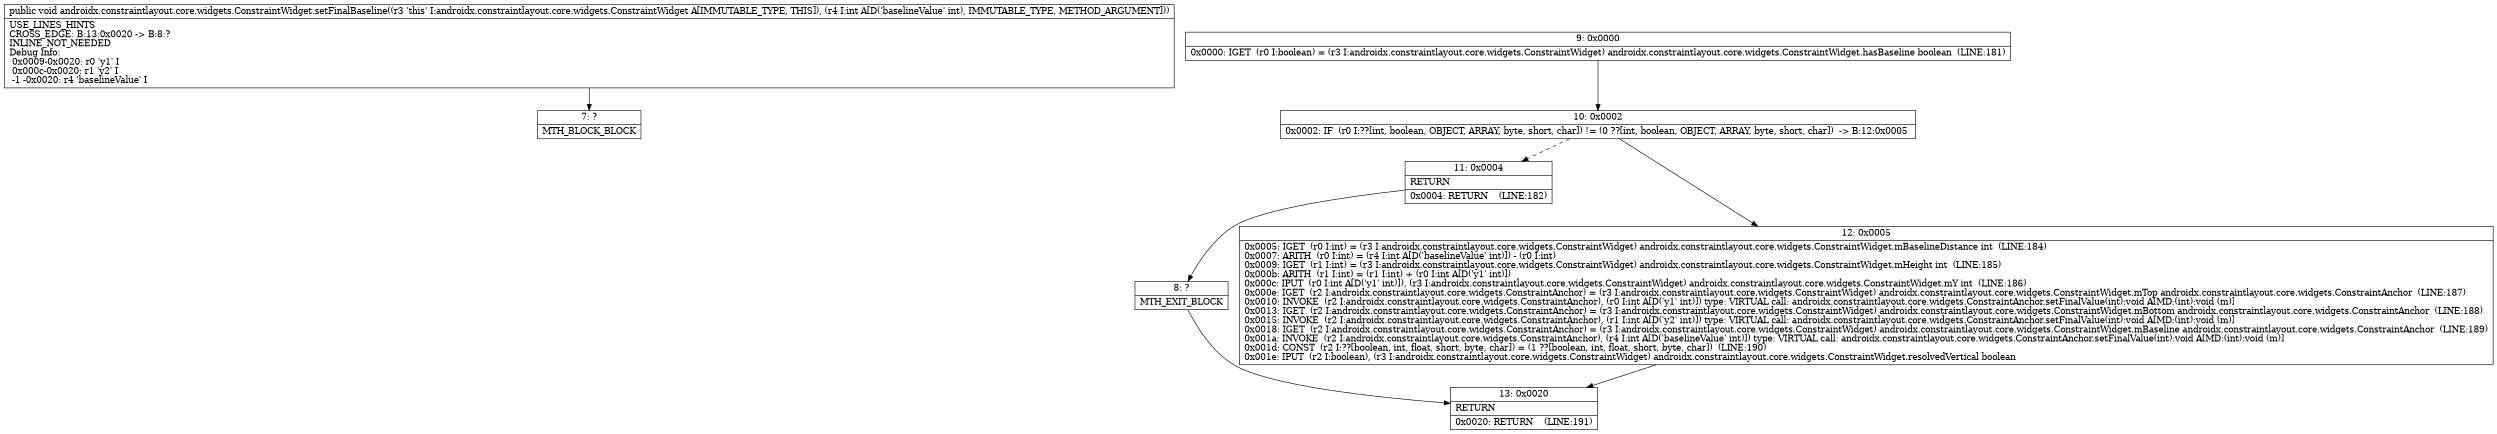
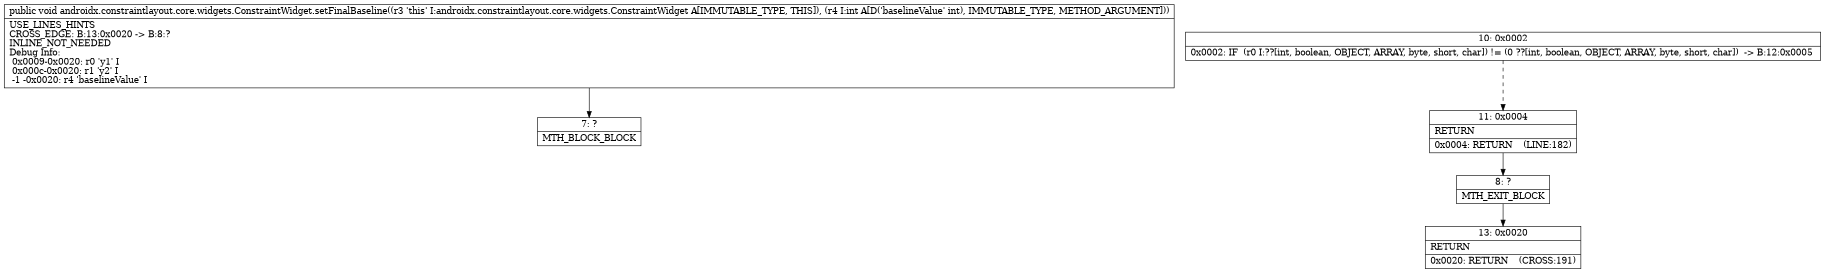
(1598, 46) -> none
(1866, 296) -> none
(1524, 422) -> (1503, 261)
